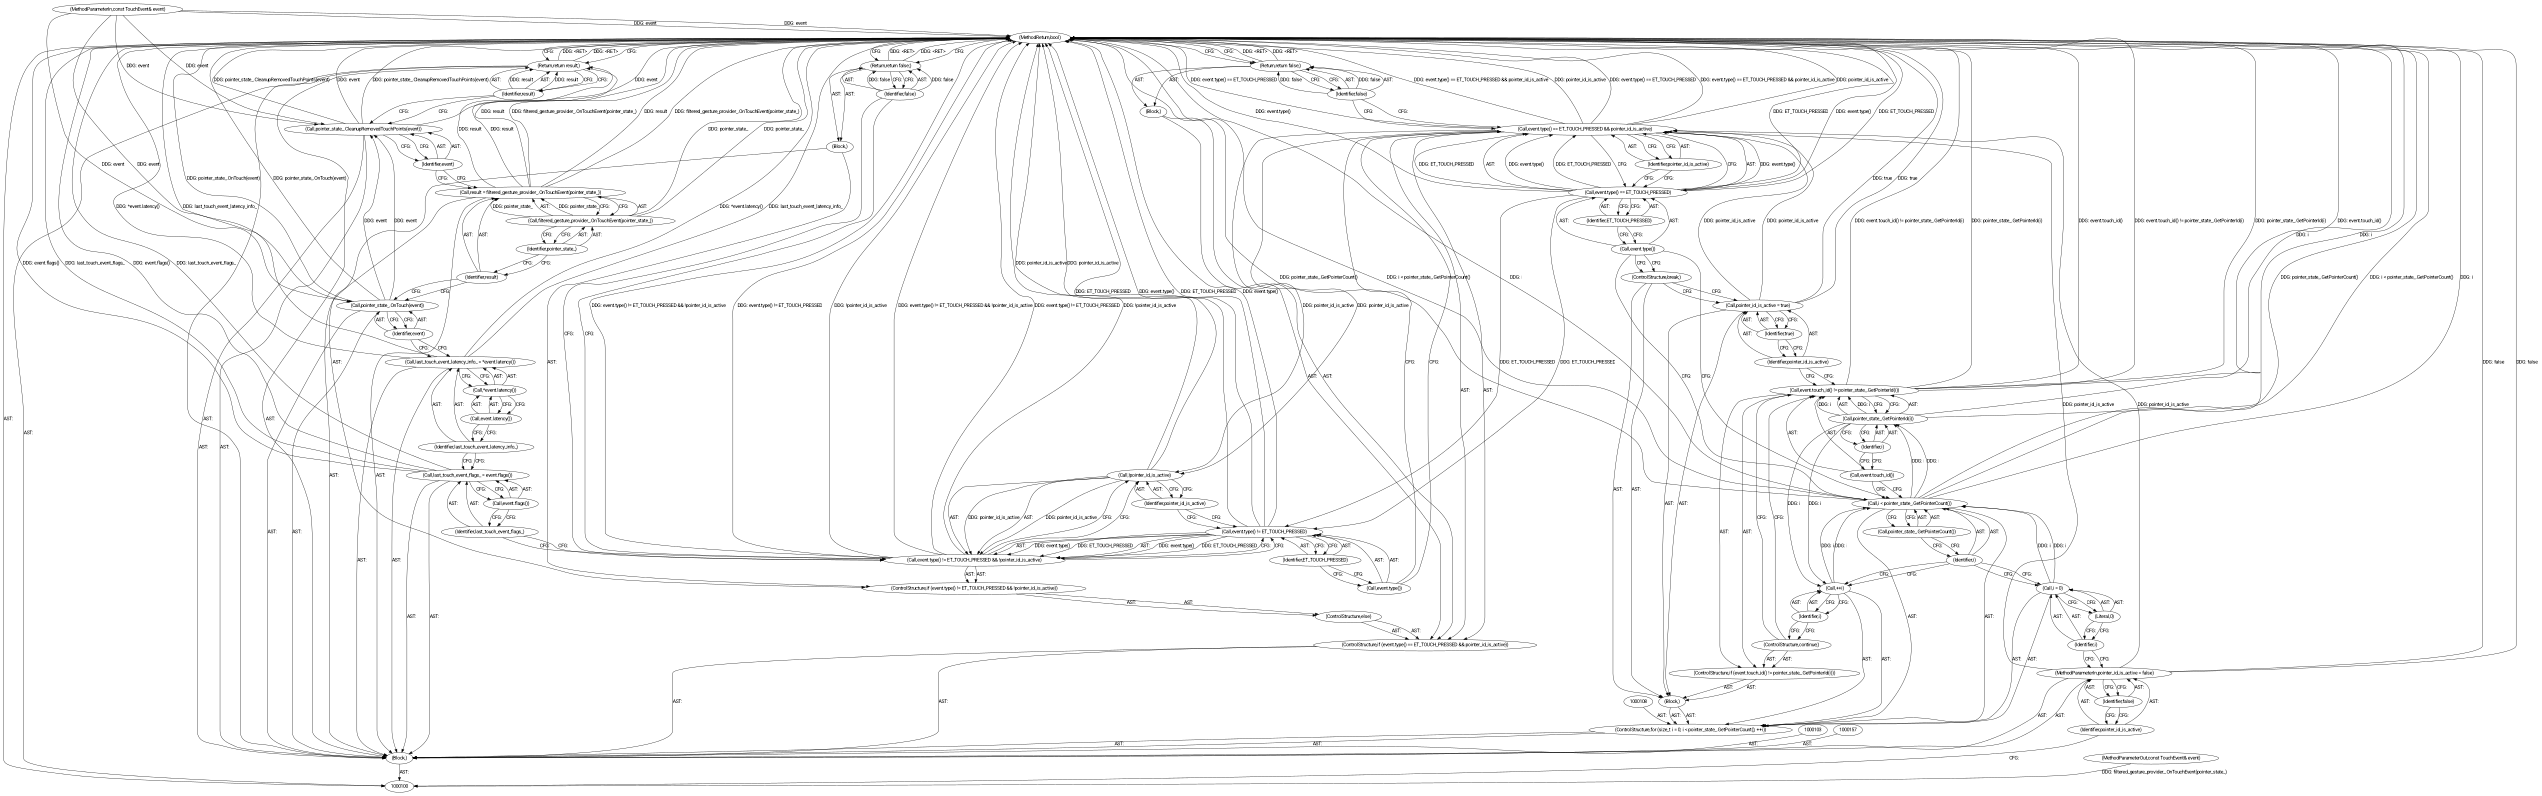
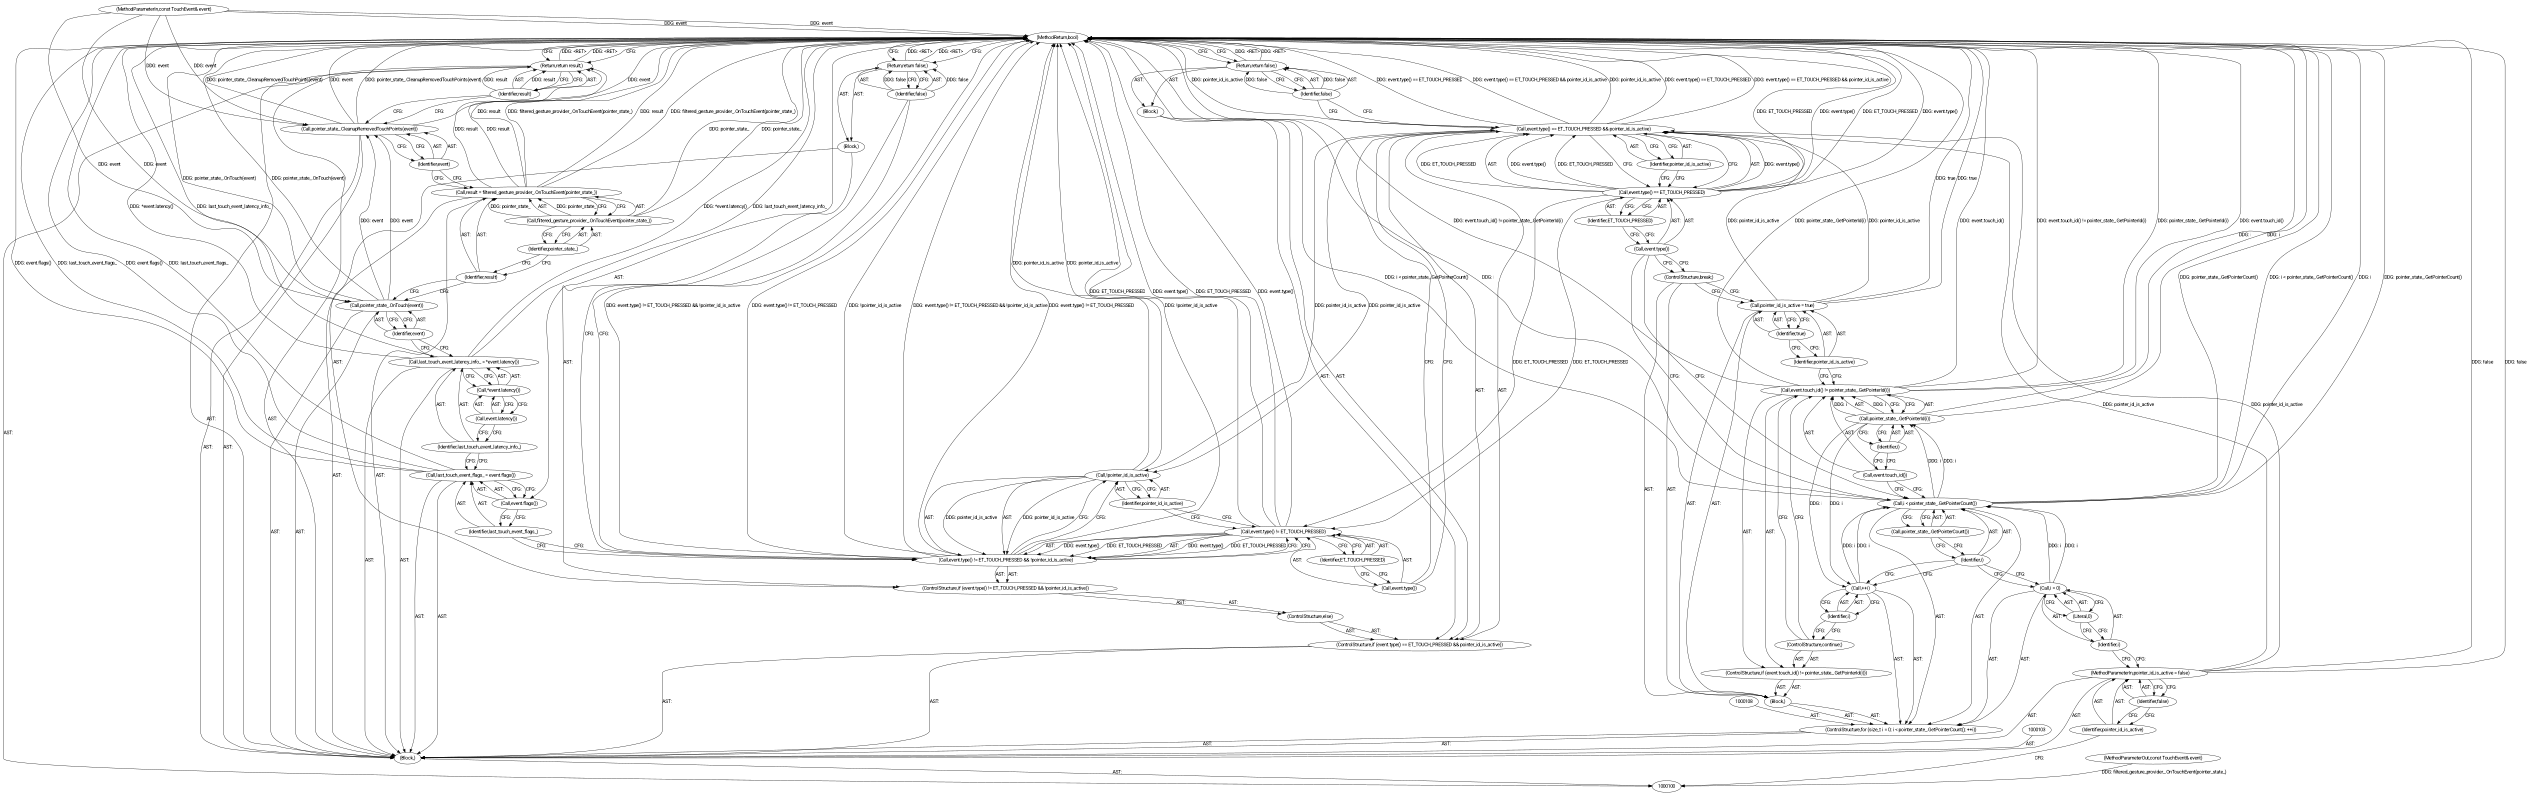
(14, 109) -> (753, 222)
(1848, 730) -> none
